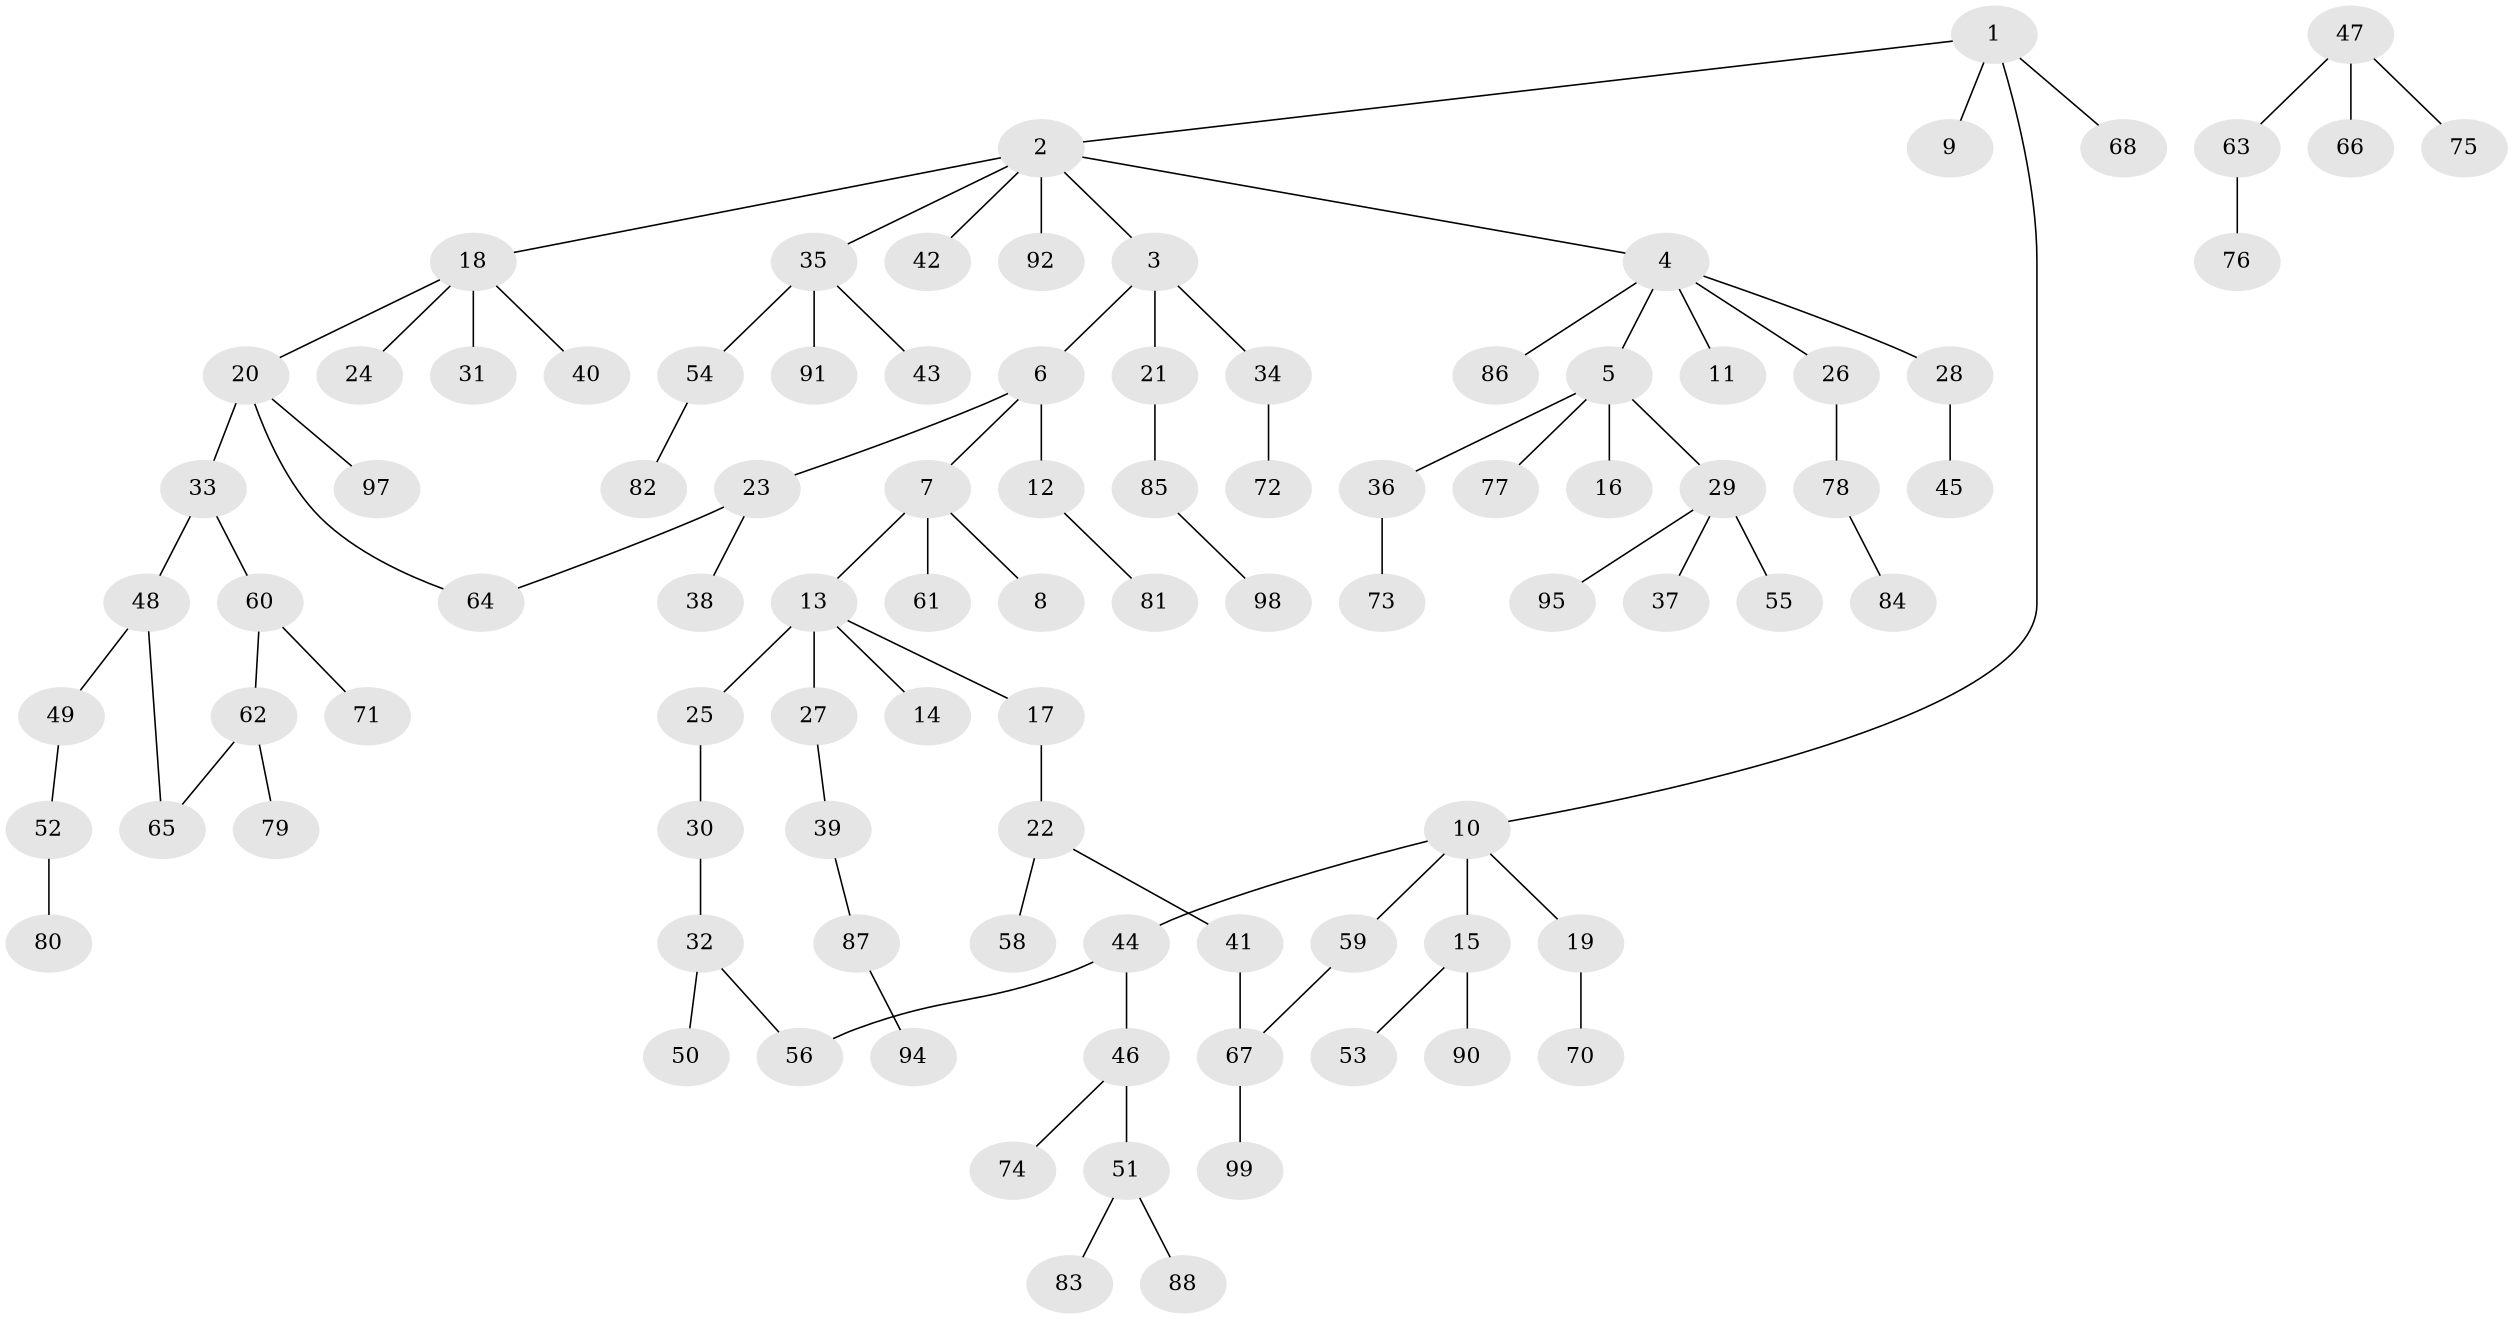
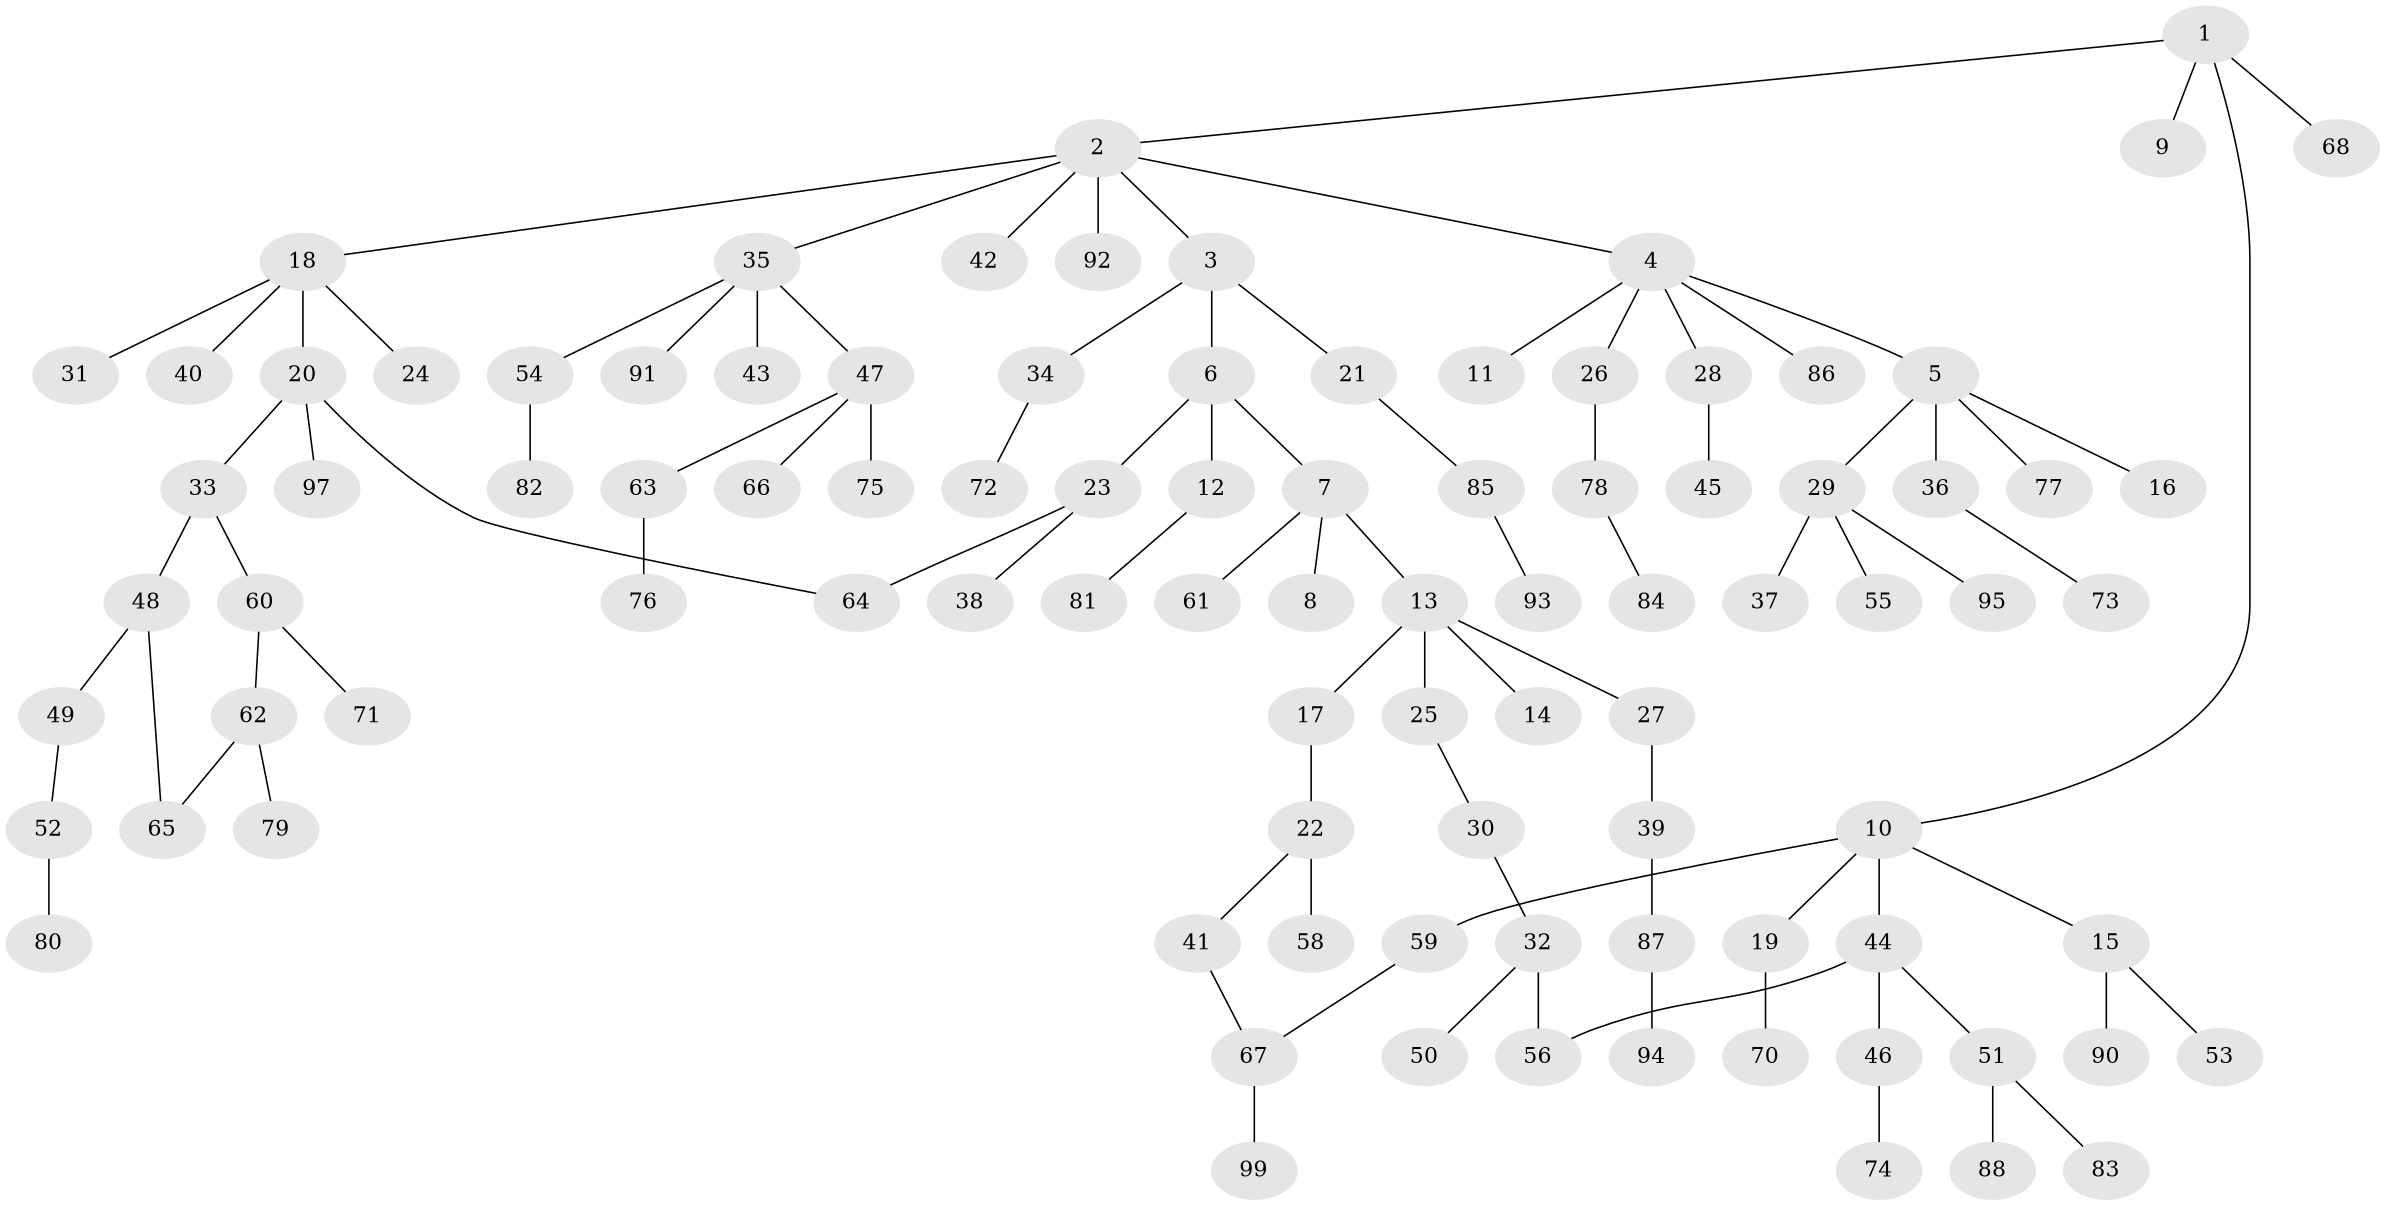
none -> (814, 319)
(1269, 603) -> (1538, 603)
(1127, 1114) -> (1936, 1000)
